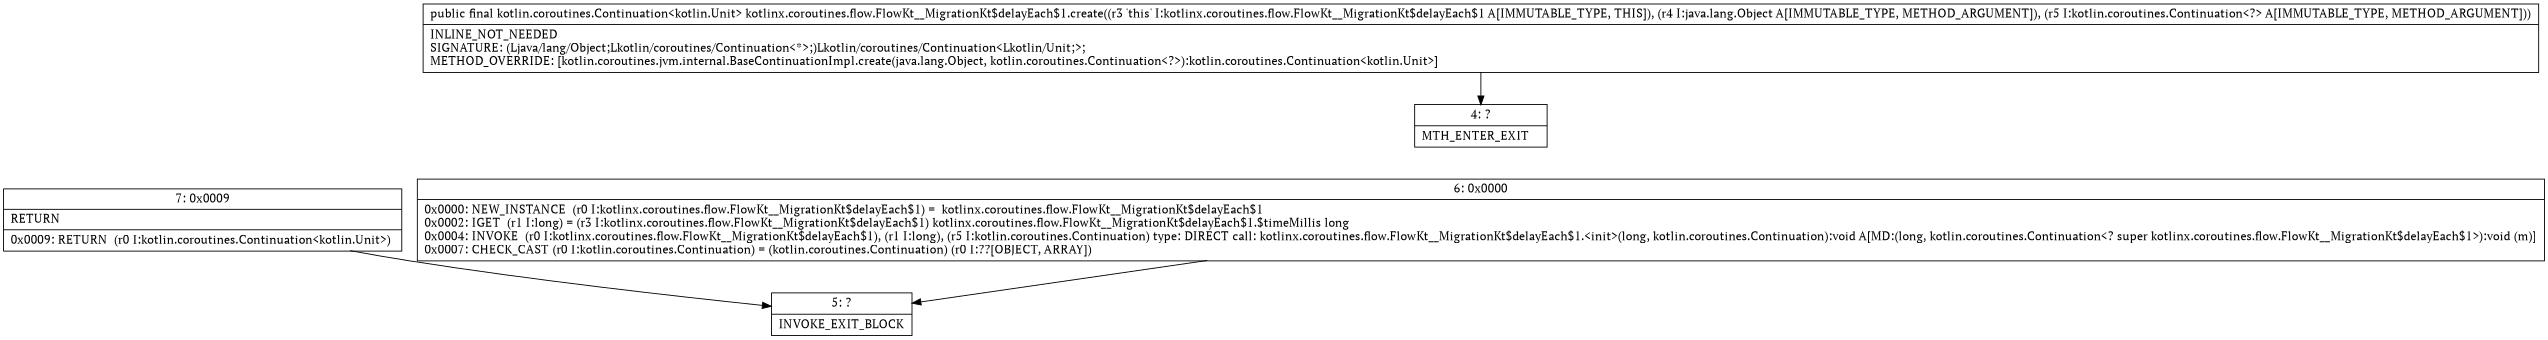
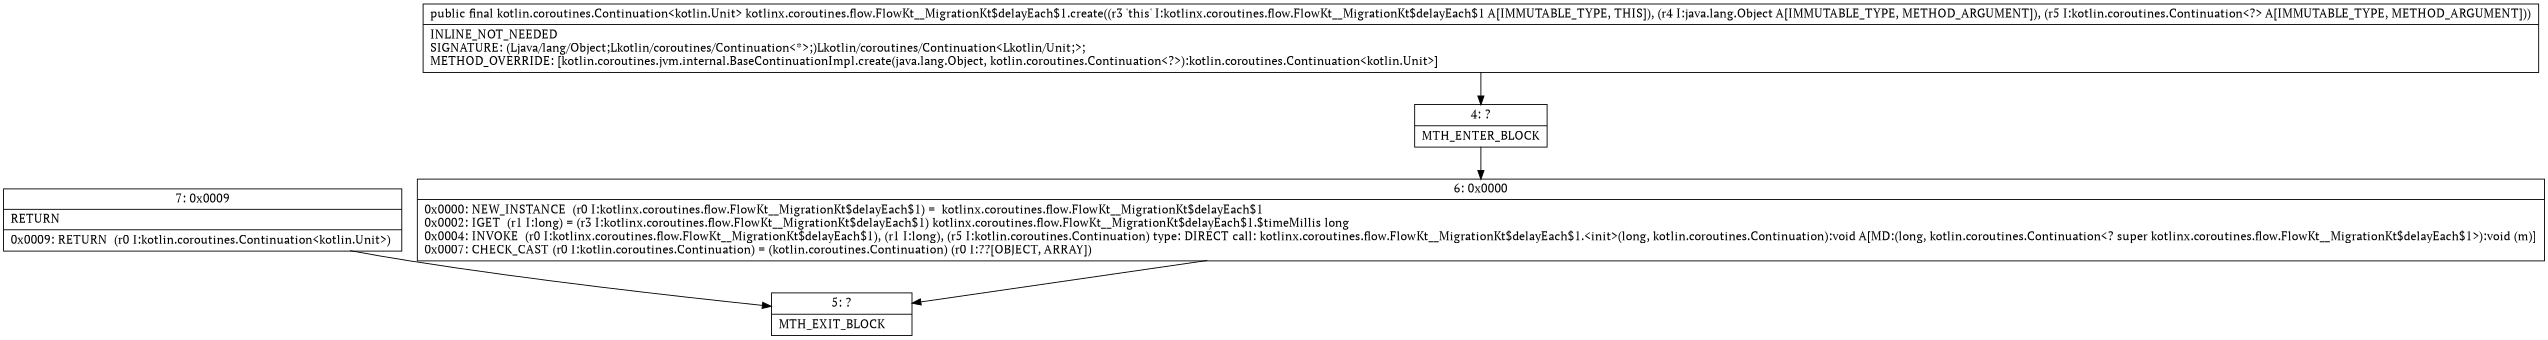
(1476, 136) -> (1481, 136)
none -> (1481, 159)
(842, 324) -> (832, 324)
